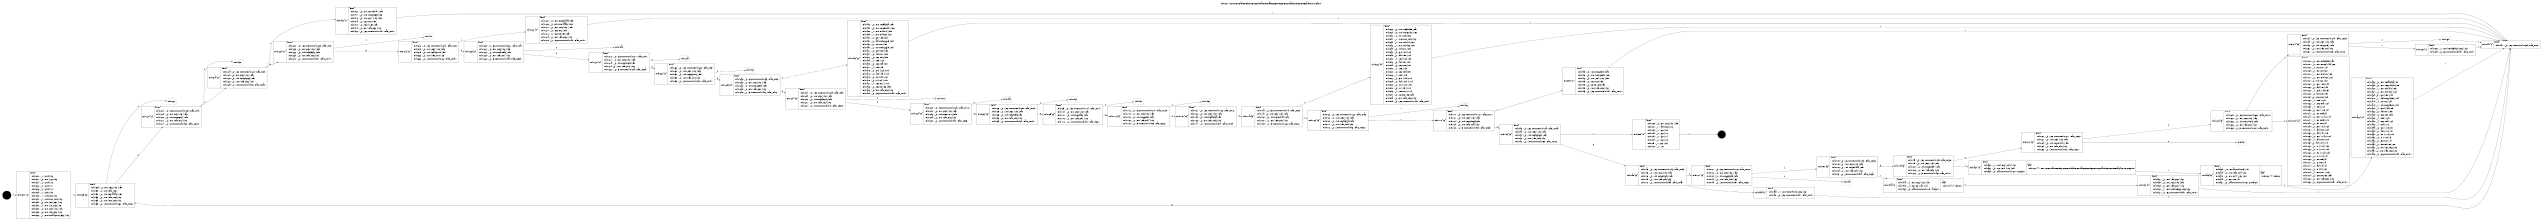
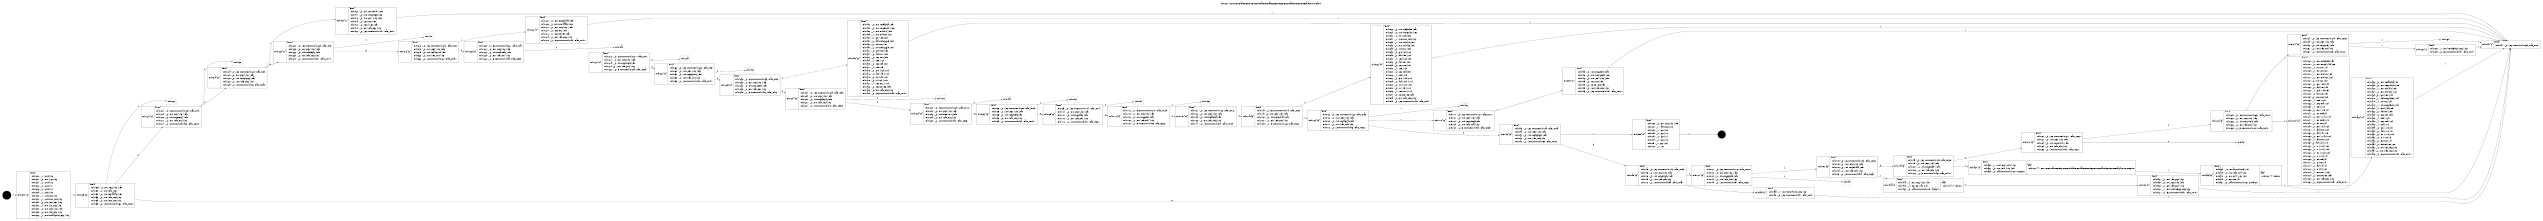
(556, 57) -> none
(1496, 127) -> (1433, 134)
(1388, 206) -> (1384, 202)
